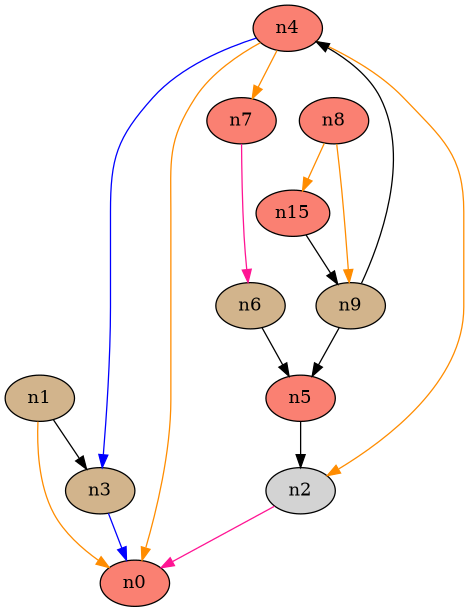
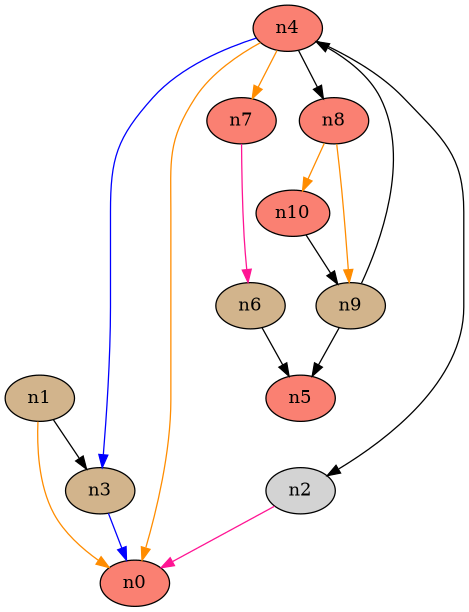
none -> (308, 69)
(293, 213) -> (293, 213)
(464, 247) -> (464, 247)
(301, 438) -> none
